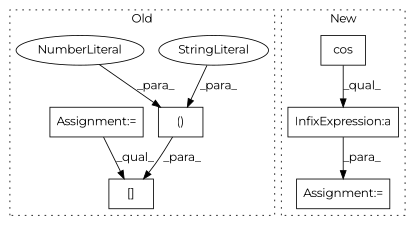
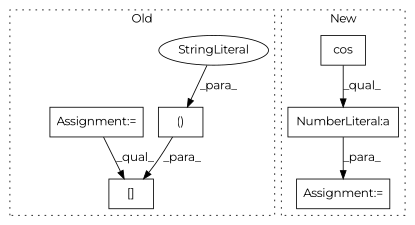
(80, 50) -> none
(343, 122) -> (343, 122)
